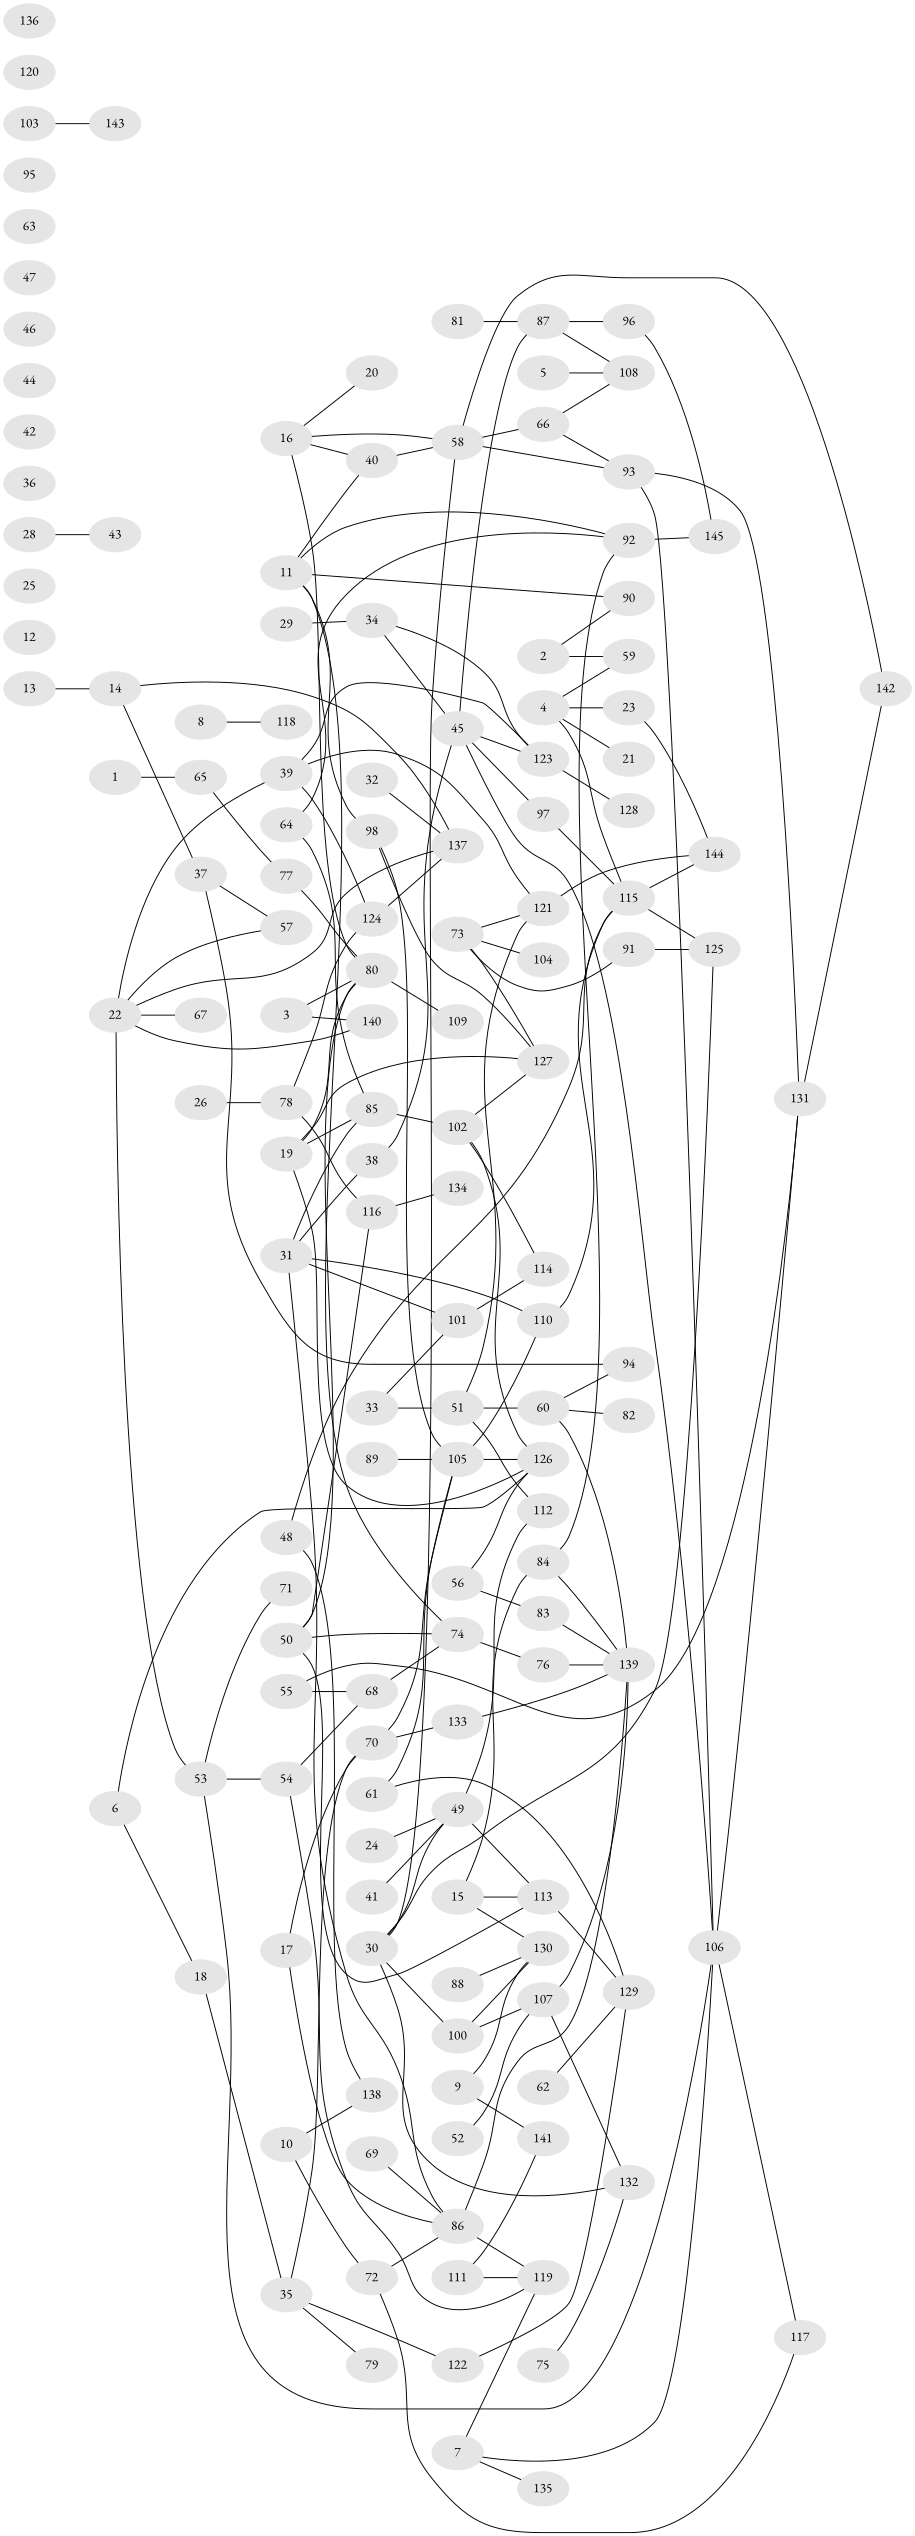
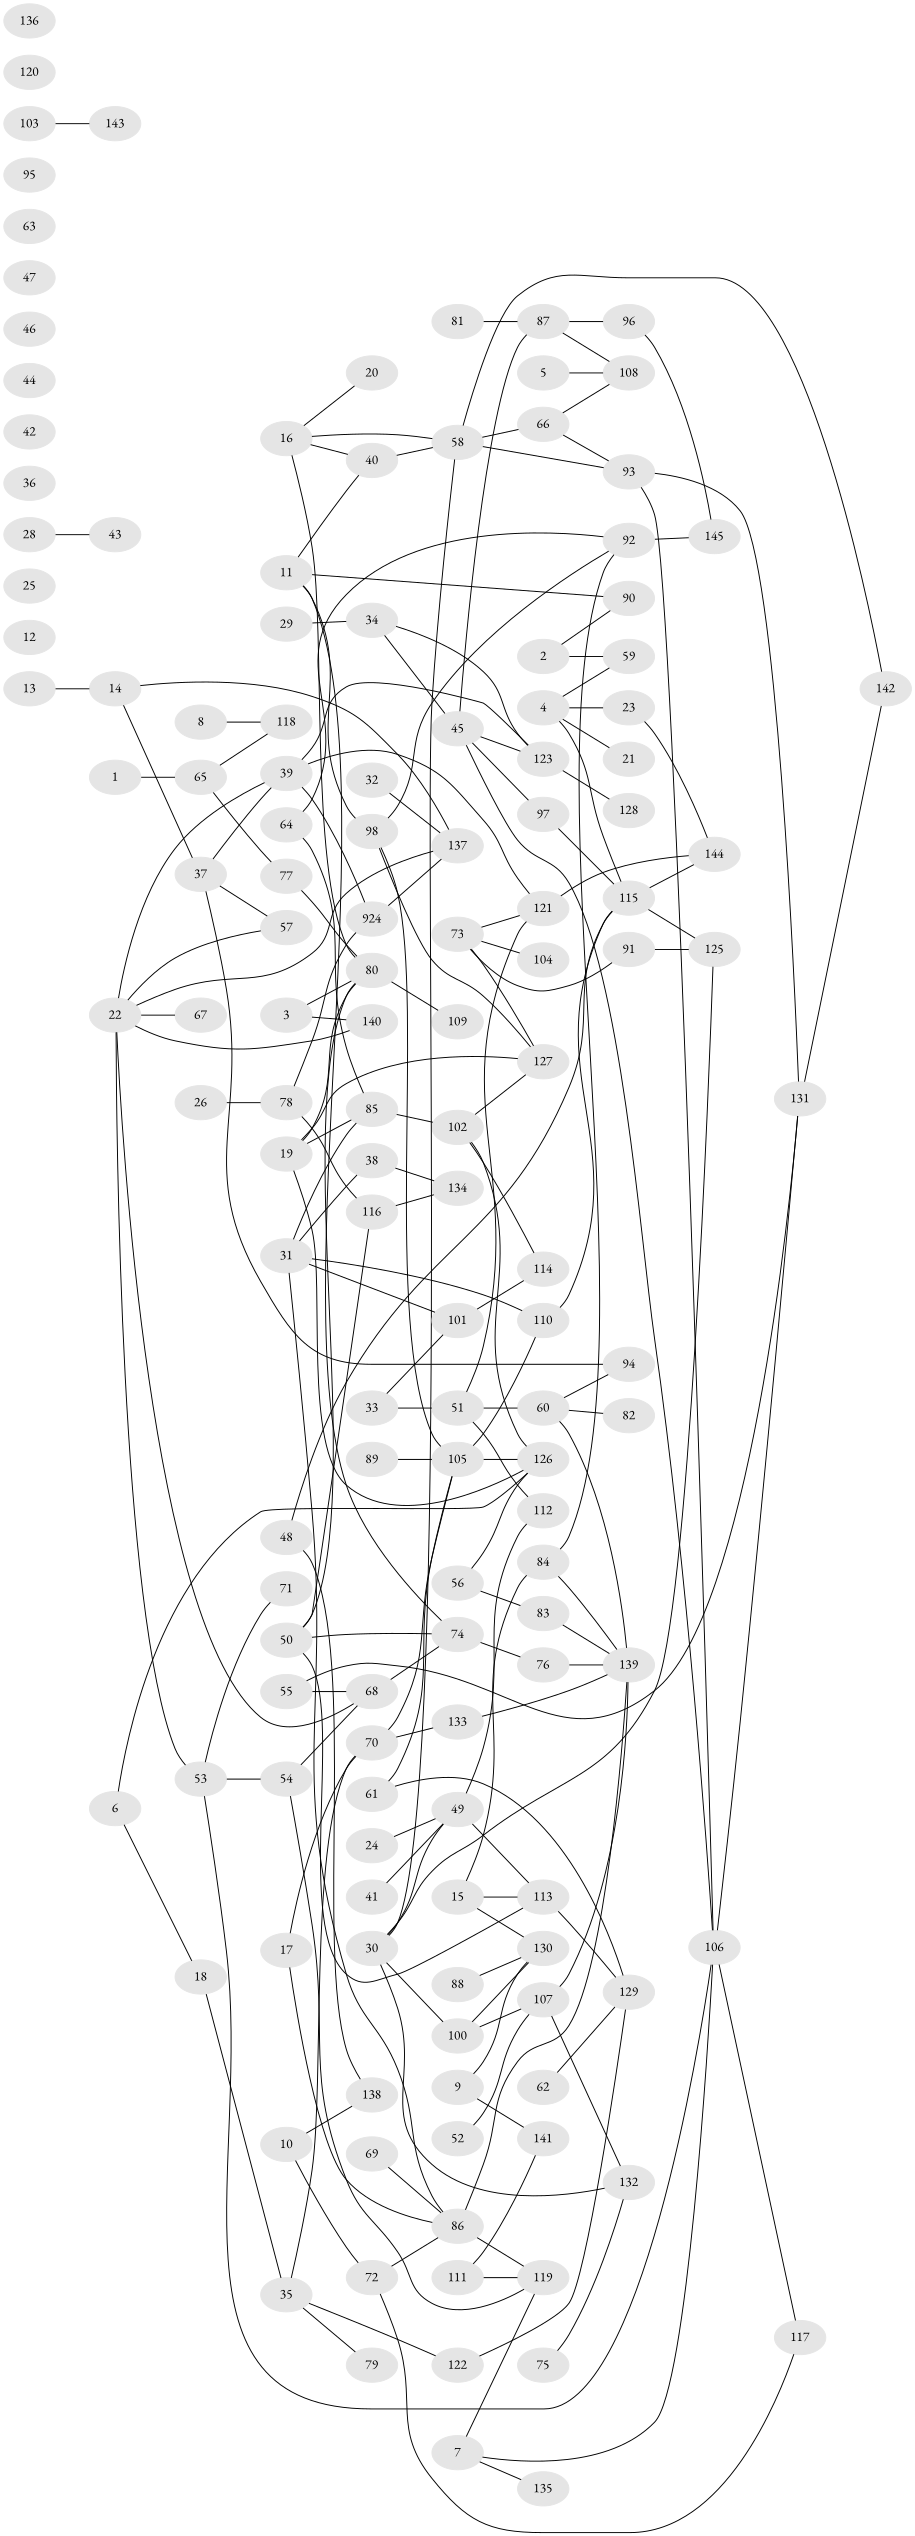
(440, 512) -> (473, 654)
none -> (244, 750)
none -> (244, 819)
(372, 919) -> (372, 919)
(425, 928) -> (415, 1174)
none -> (159, 1434)
